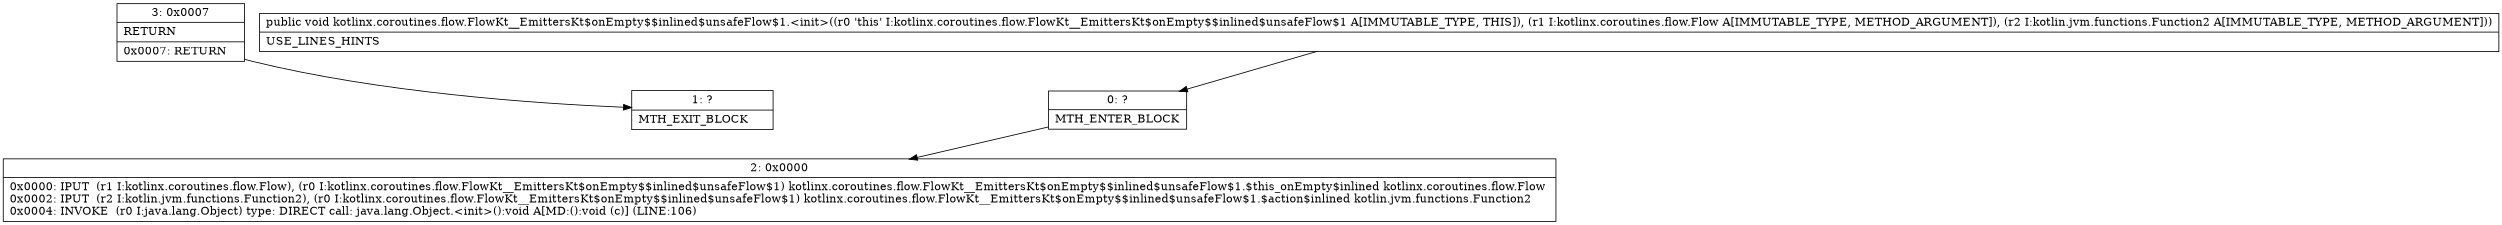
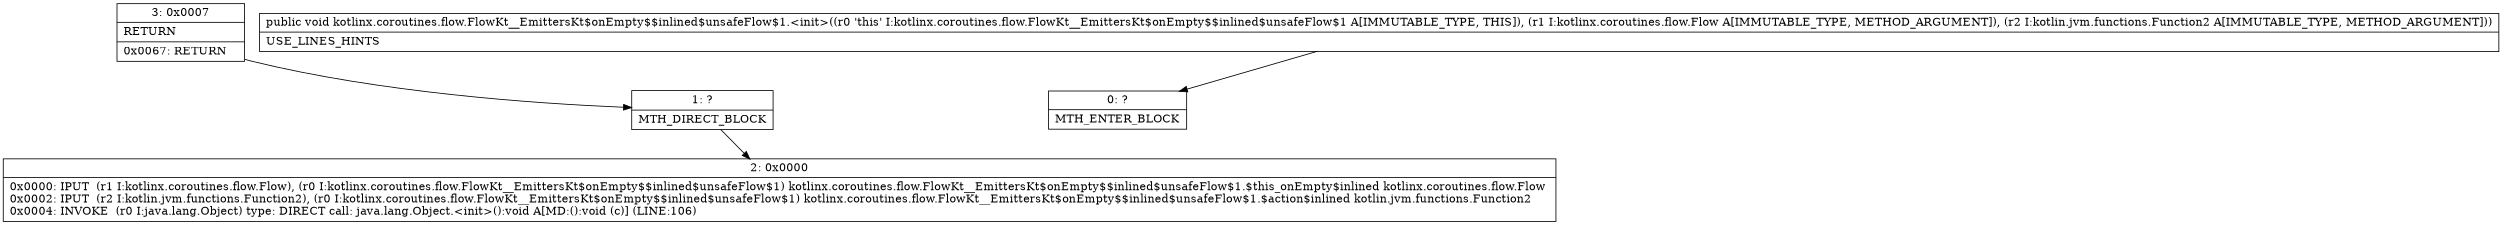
(181, 51) -> (181, 51)
(693, 119) -> (702, 119)
(983, 142) -> (732, 141)
